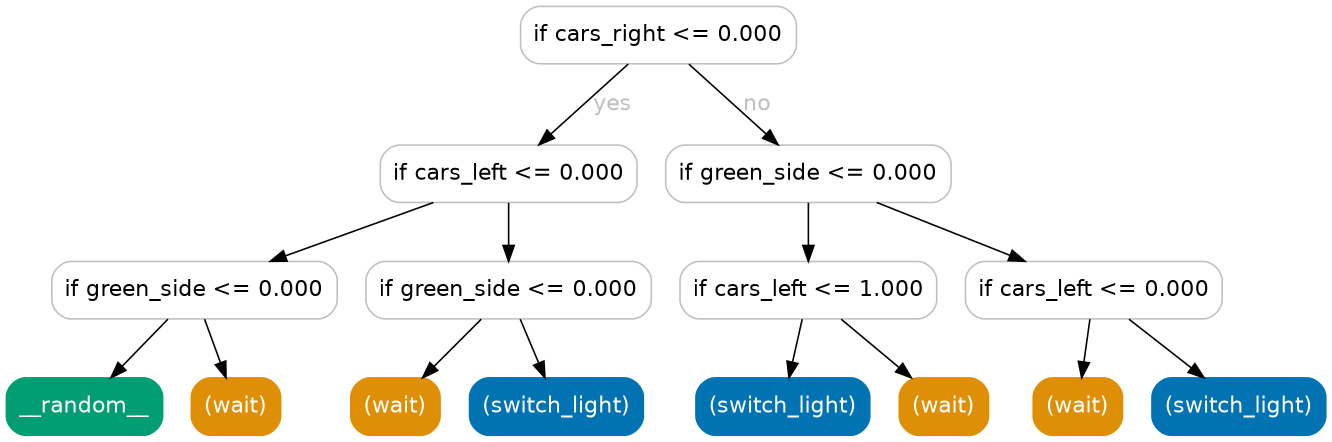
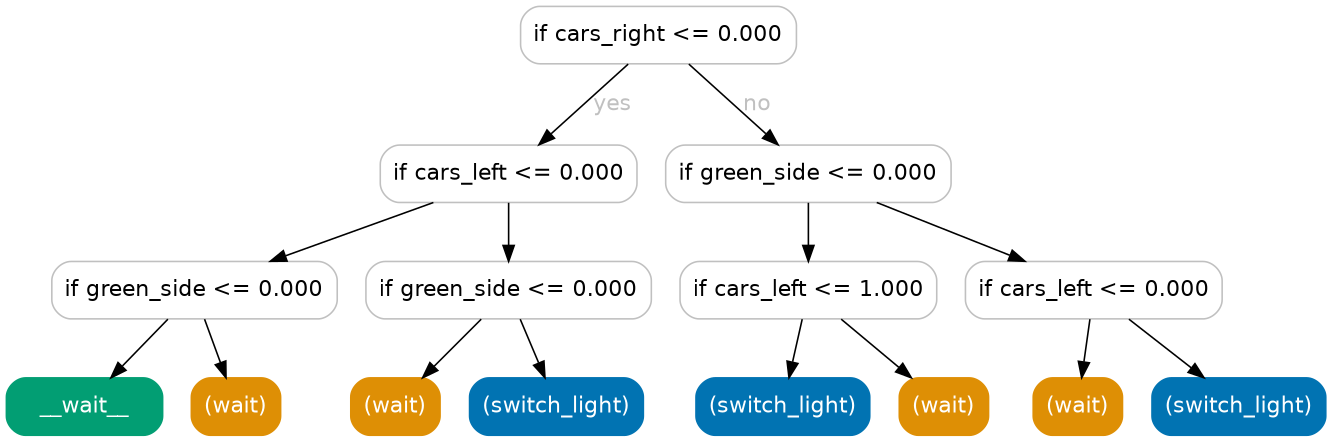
(85, 407) -> (85, 407)
